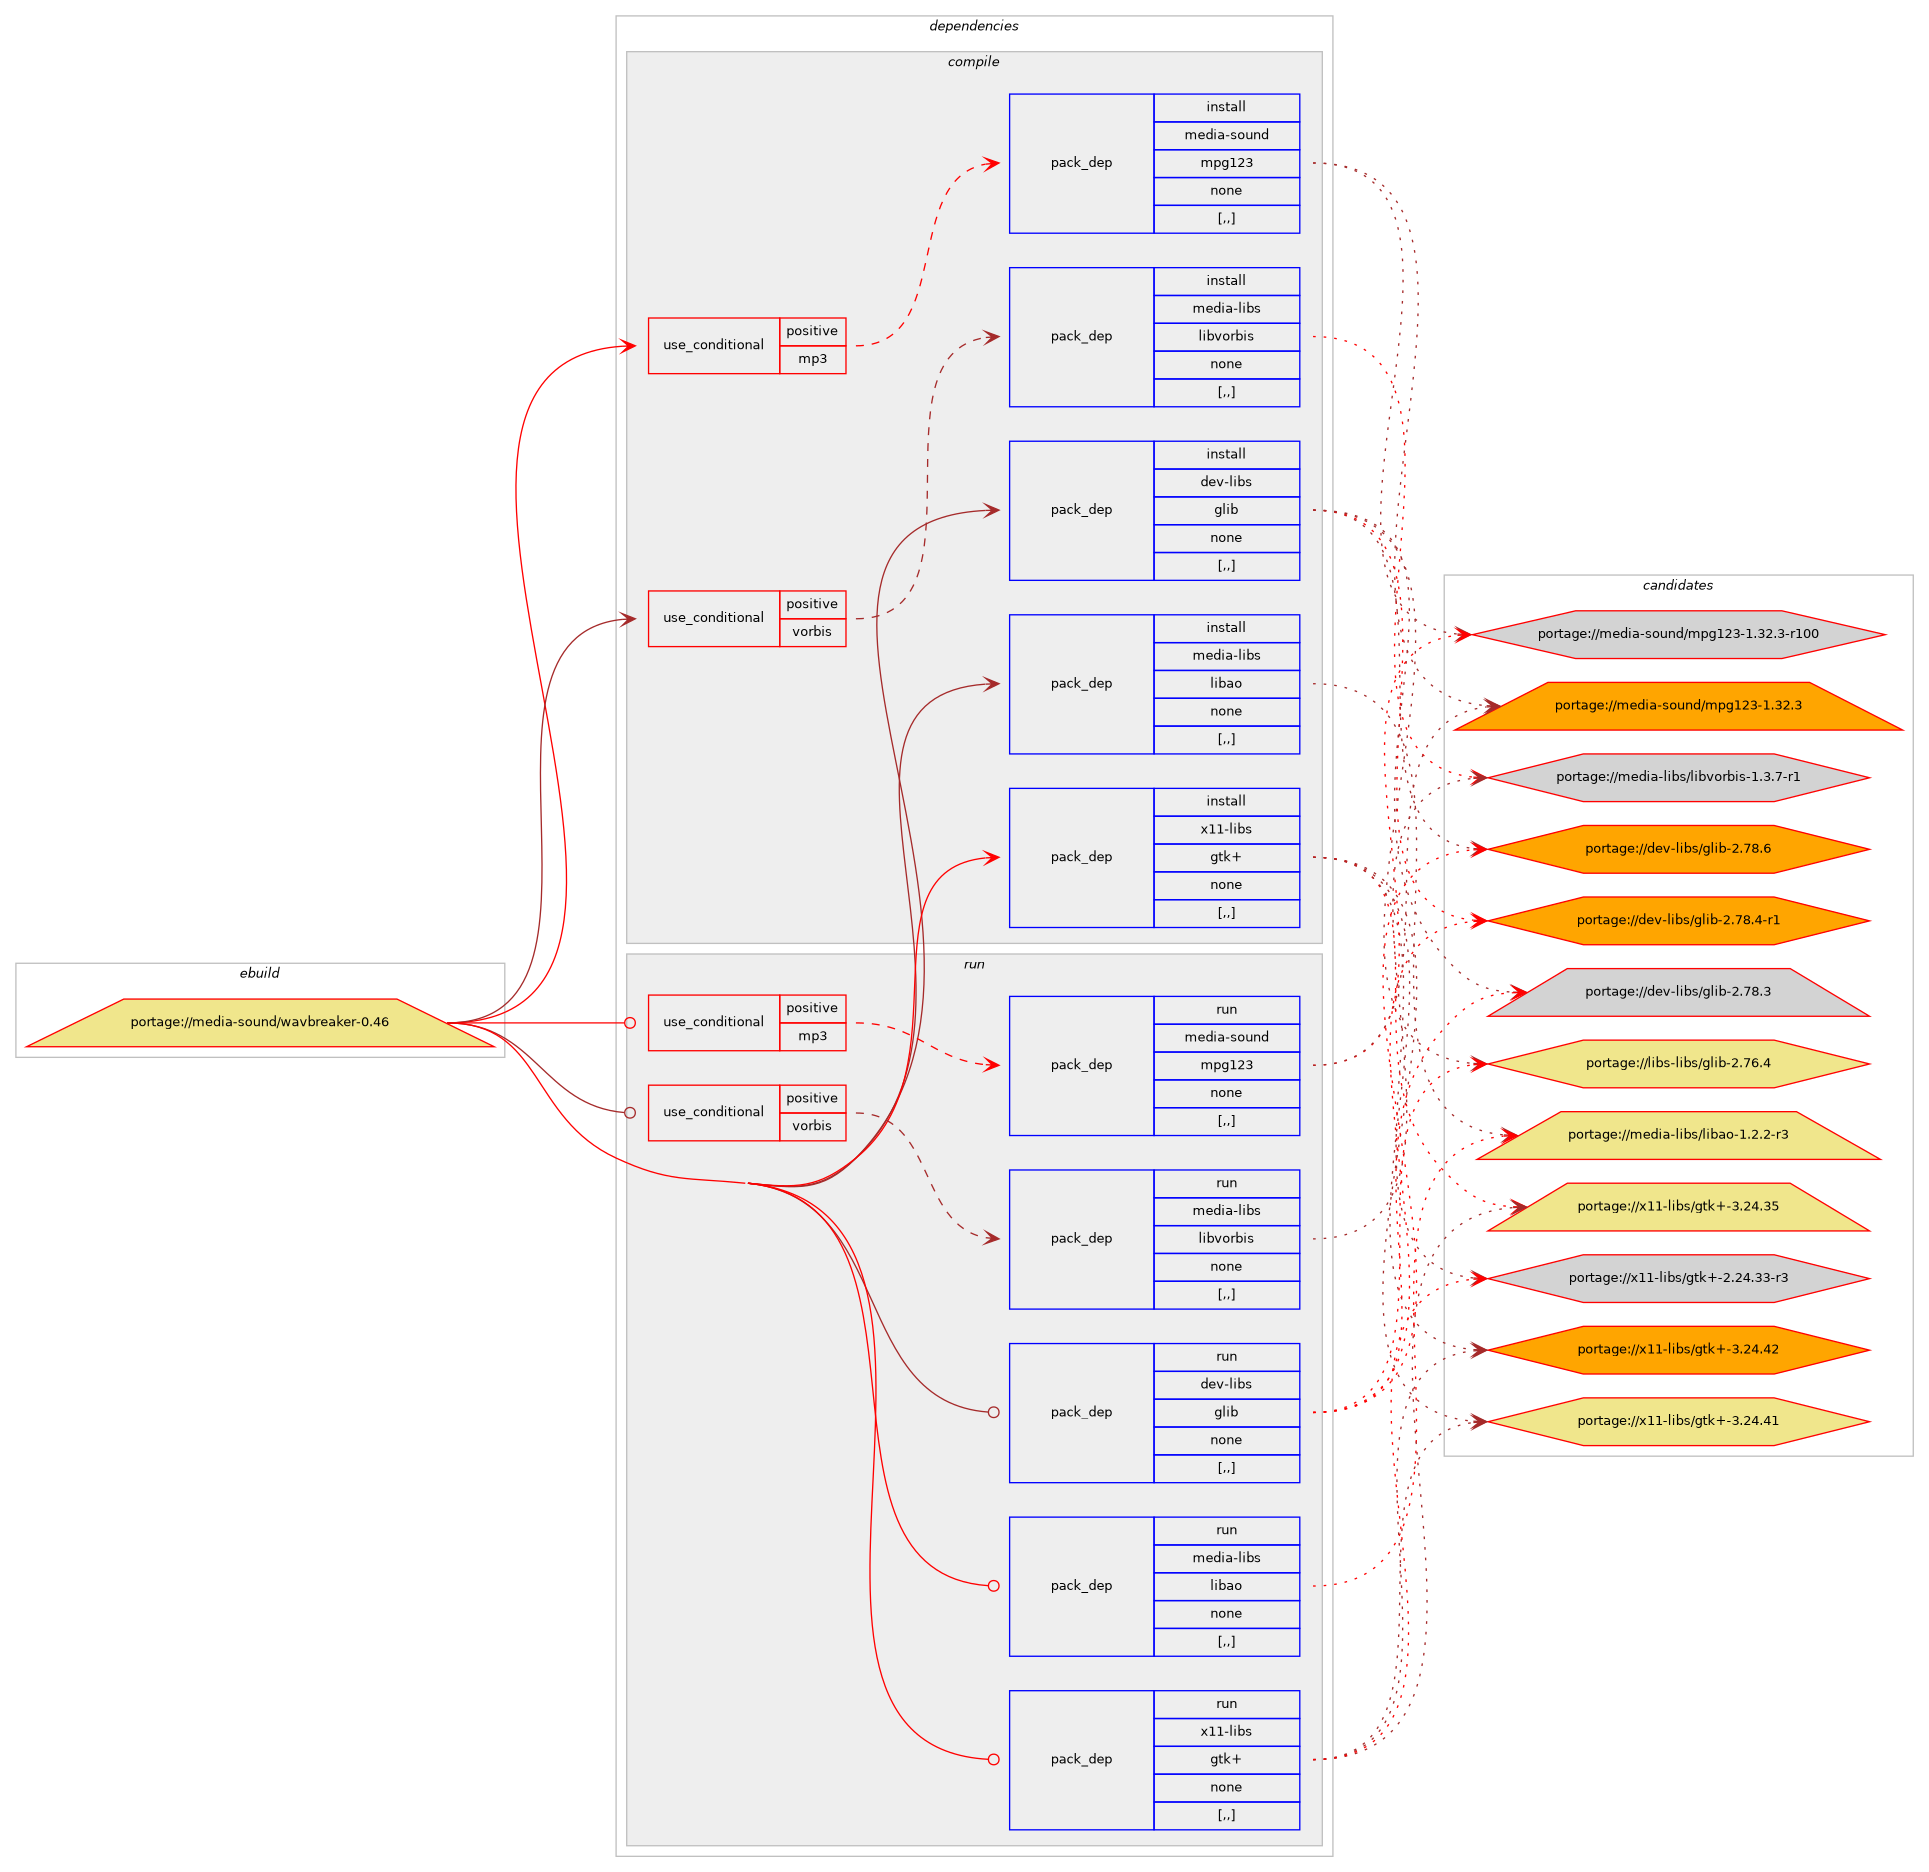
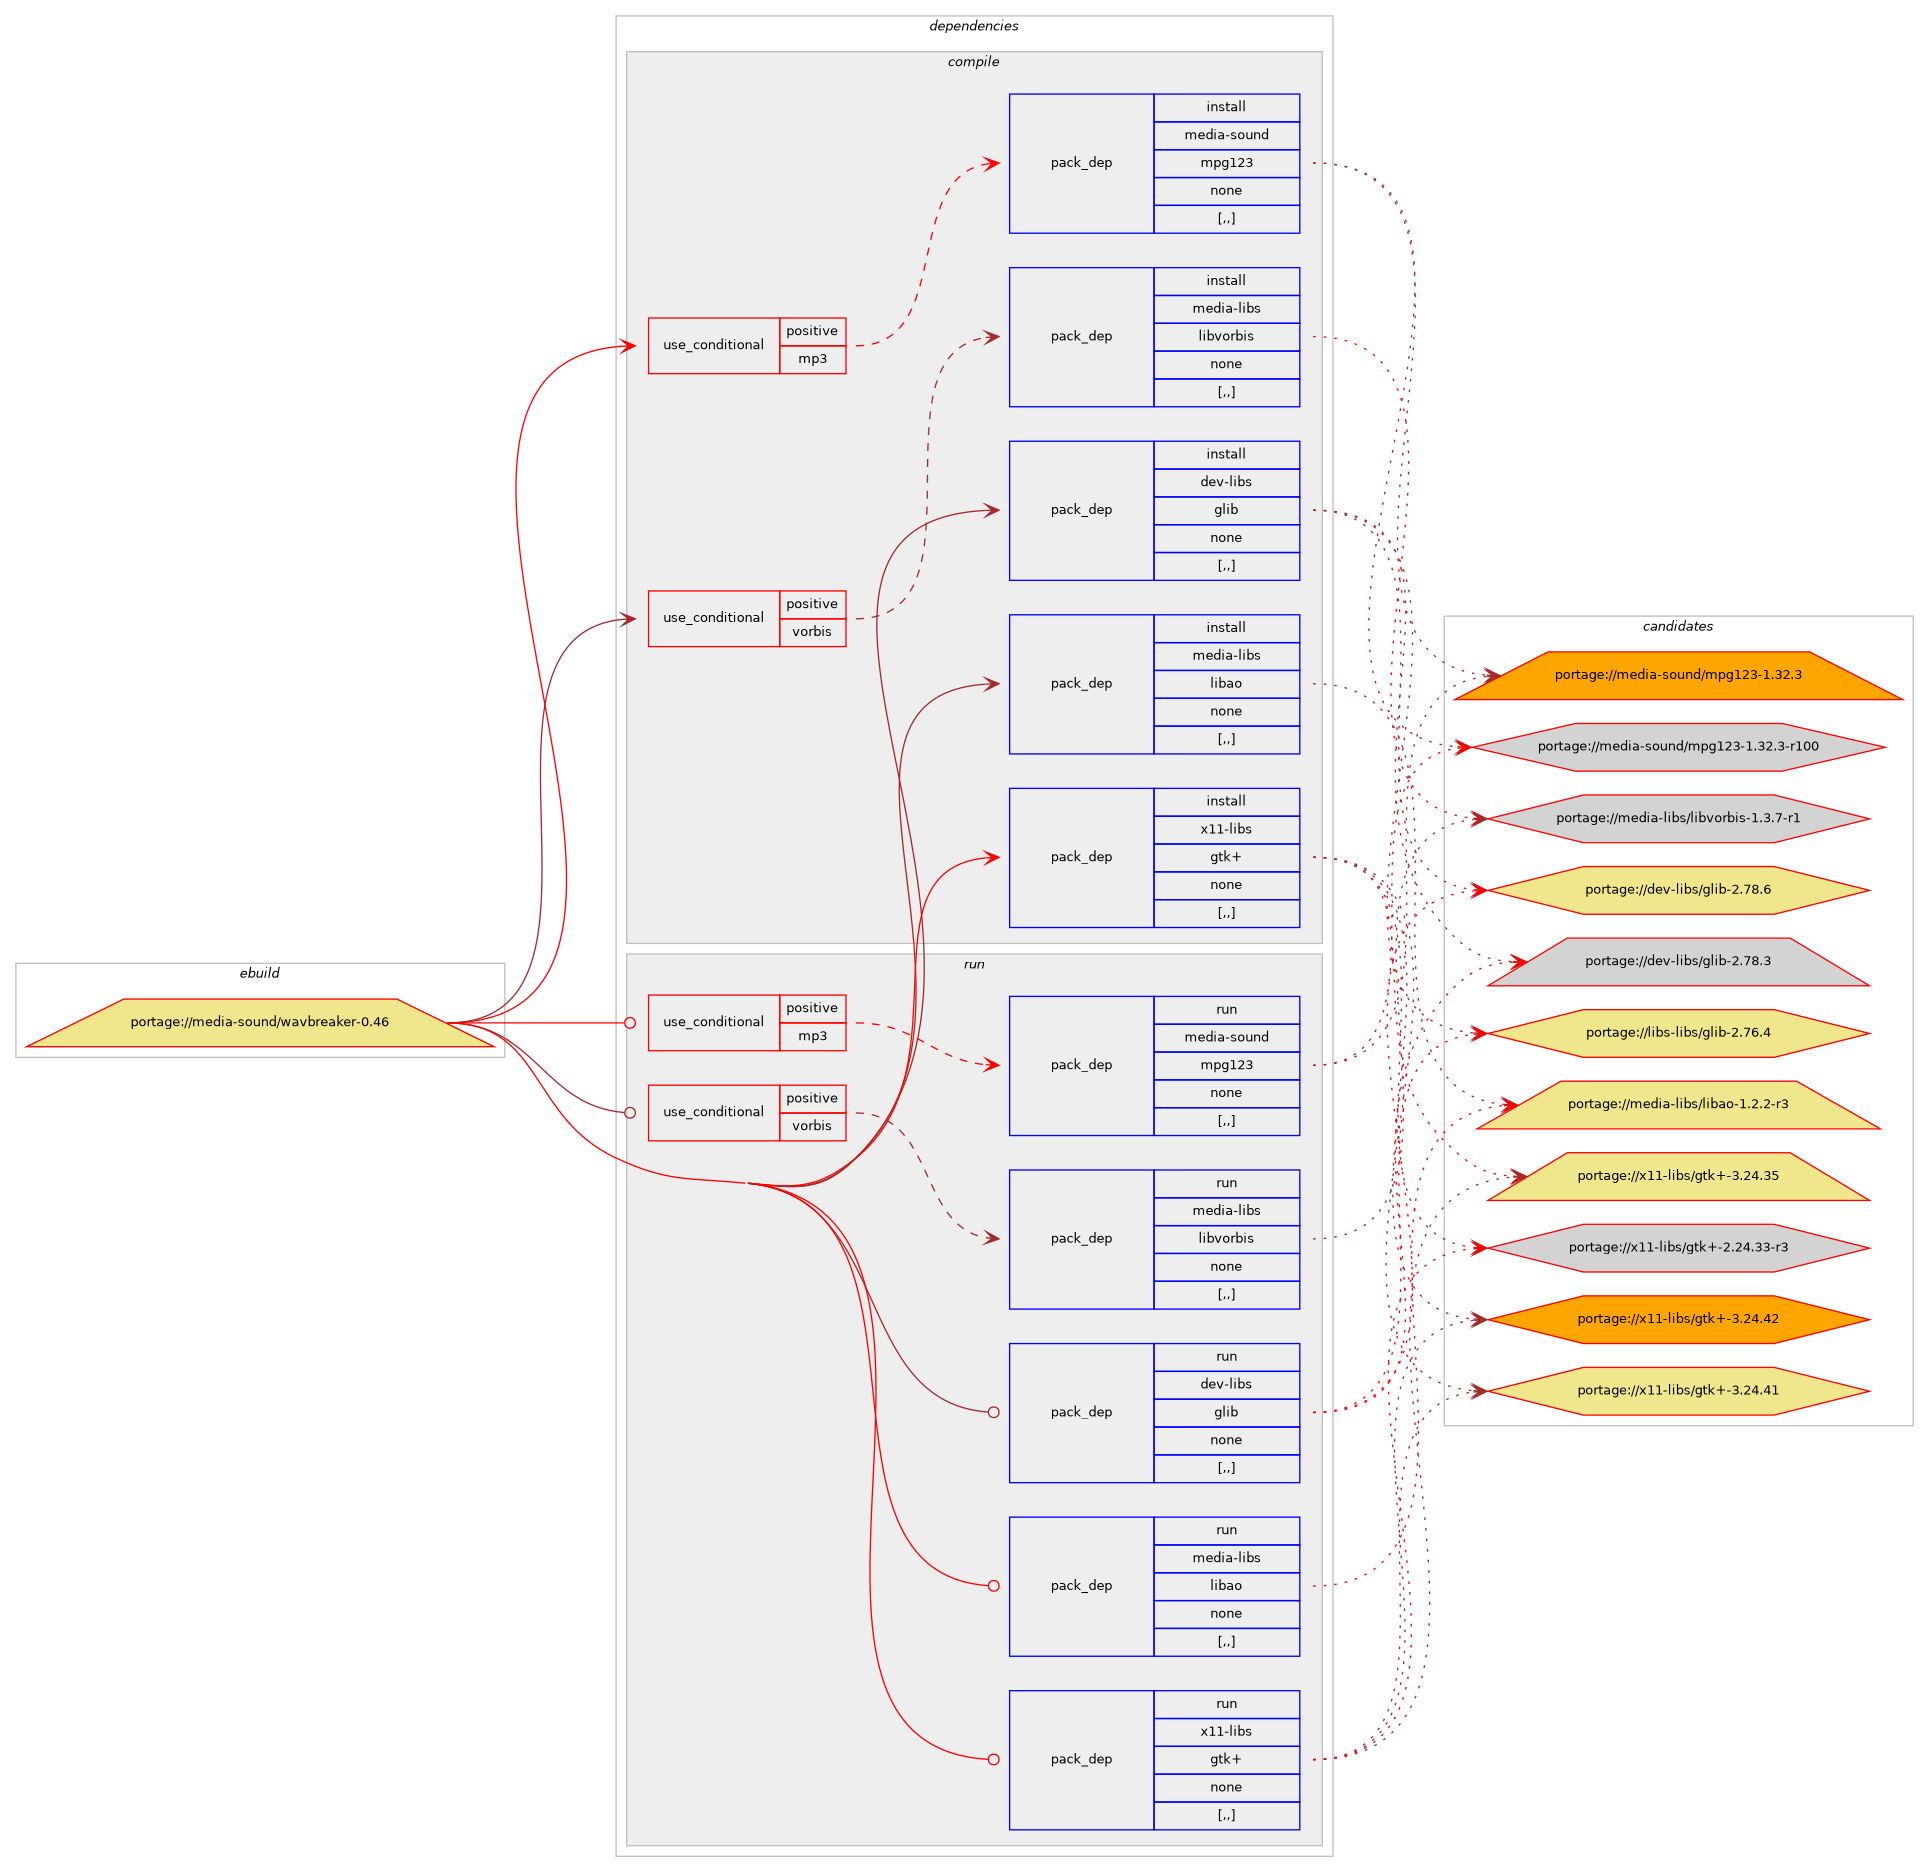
(1679, 849) -> (1679, 890)
(1679, 921) -> none
